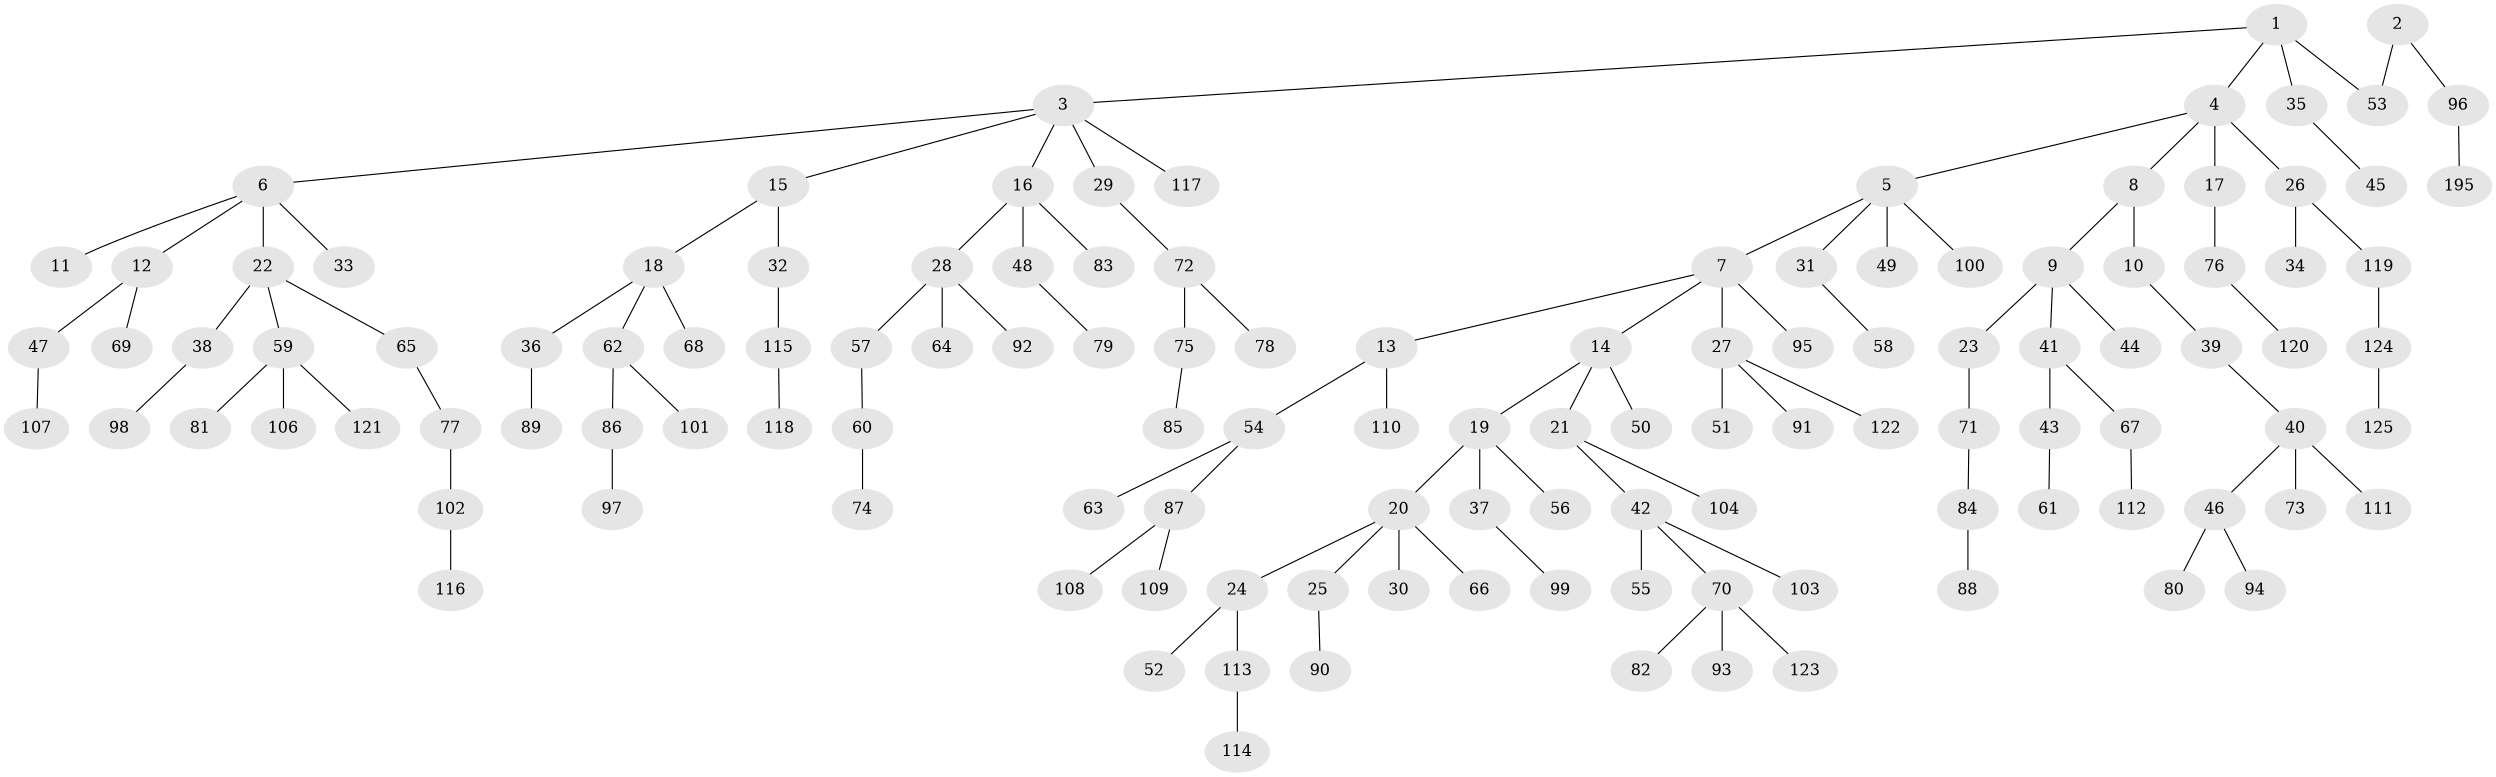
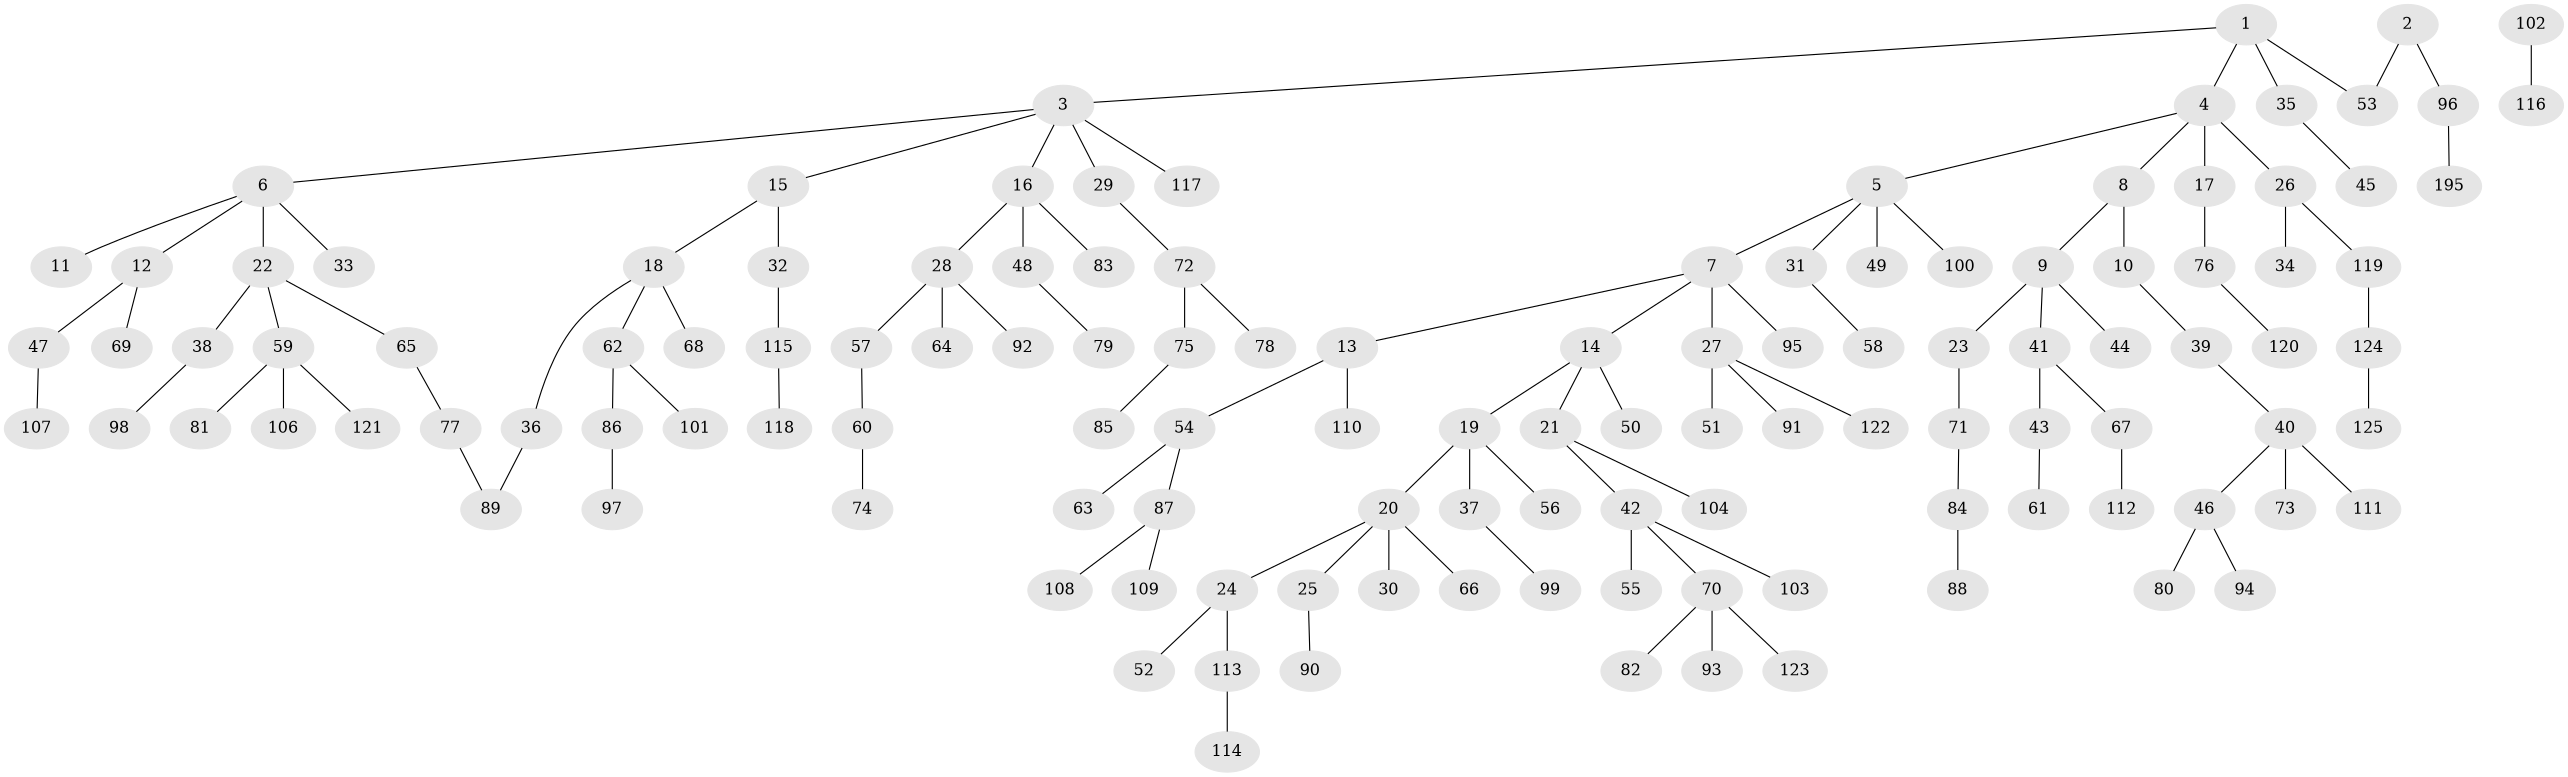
(451, 469) -> (471, 469)
